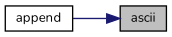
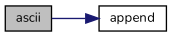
(90, 18) -> (69, 18)
